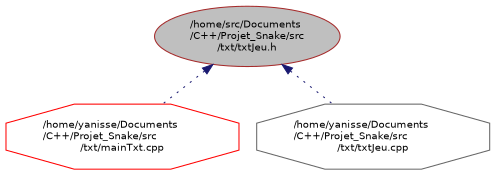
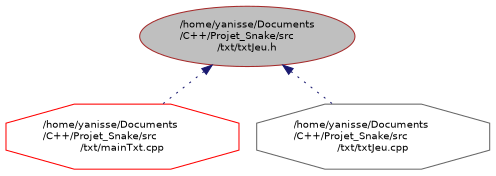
(247, 36) -> (247, 36)
